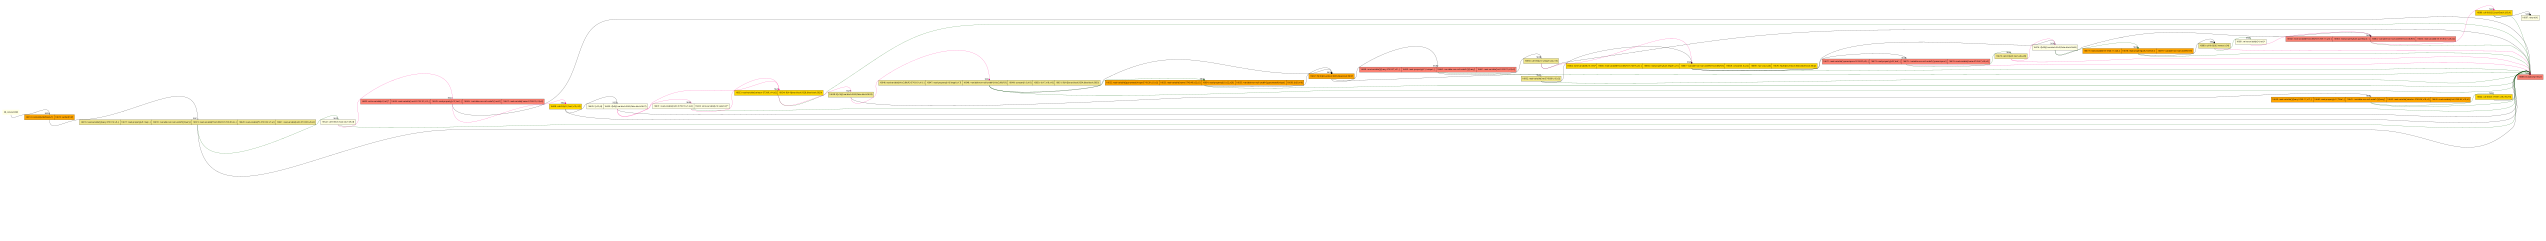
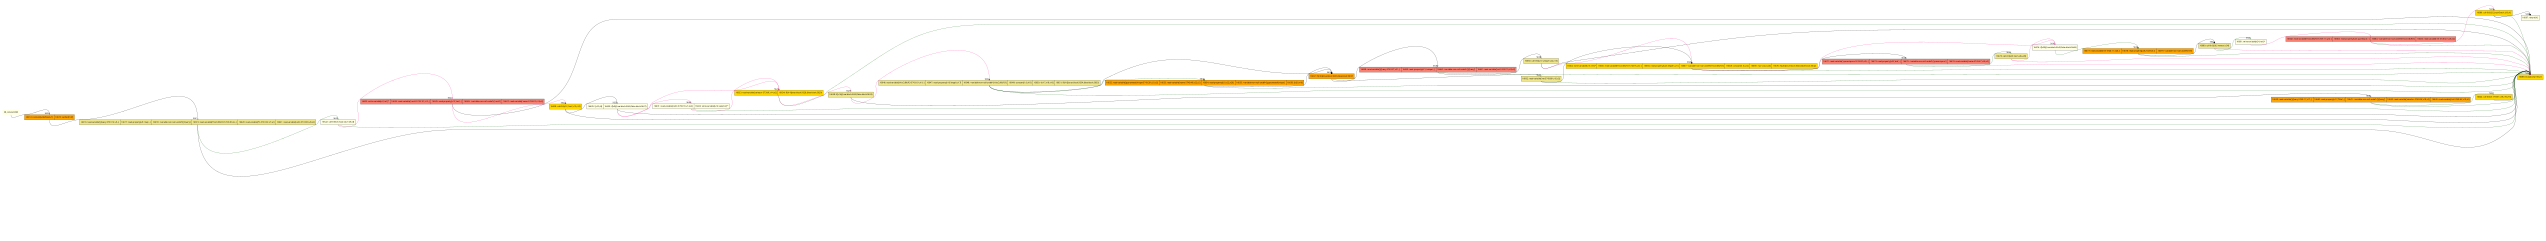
(2210, 34) -> none
(1870, 44) -> (1870, 44)
(2530, 77) -> (2530, 77)
